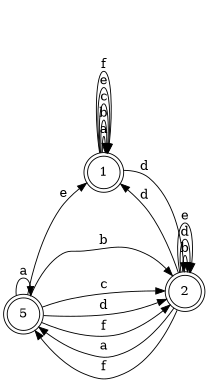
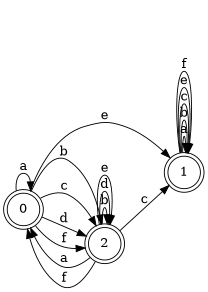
(144, 195) -> (144, 200)
(169, 204) -> none
(23, 314) -> (23, 209)
